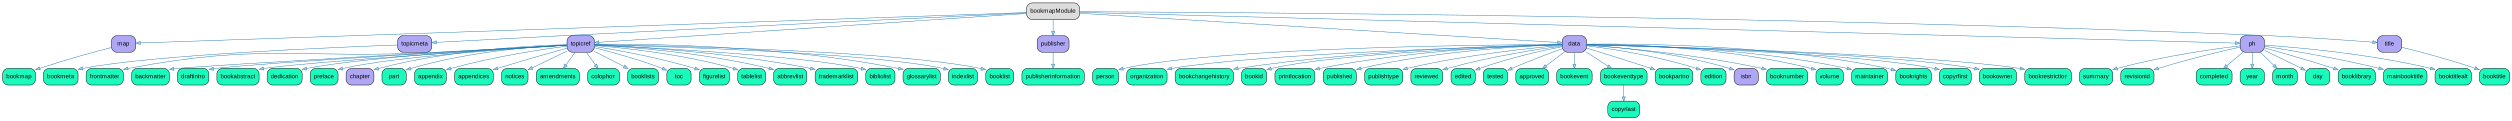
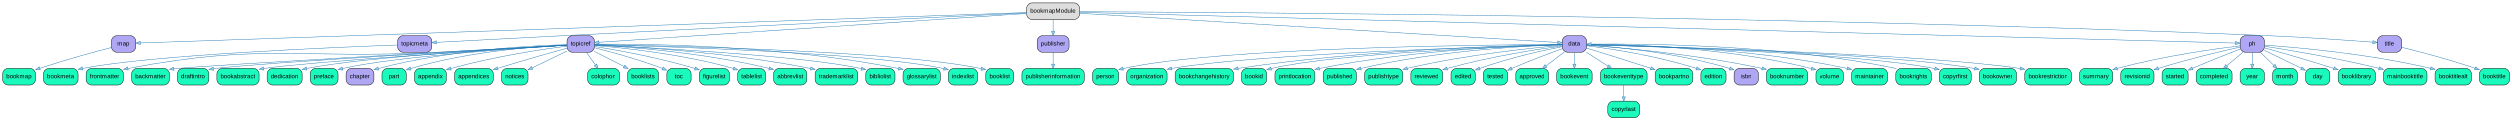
(1740, 49) -> (1745, 49)
(558, 77) -> none
none -> (2175, 77)
